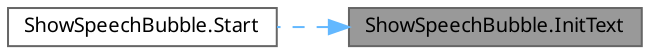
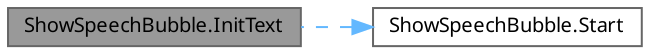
(303, 27) -> (327, 27)
